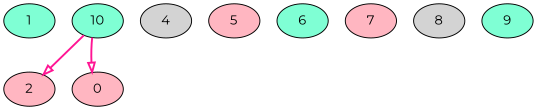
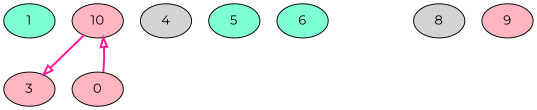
(98, 21) -> (98, 21)
(234, 21) -> (234, 21)
(371, 21) -> none
(508, 21) -> (508, 21)
(91, 50) -> (104, 60)
(29, 89) -> (29, 89)
